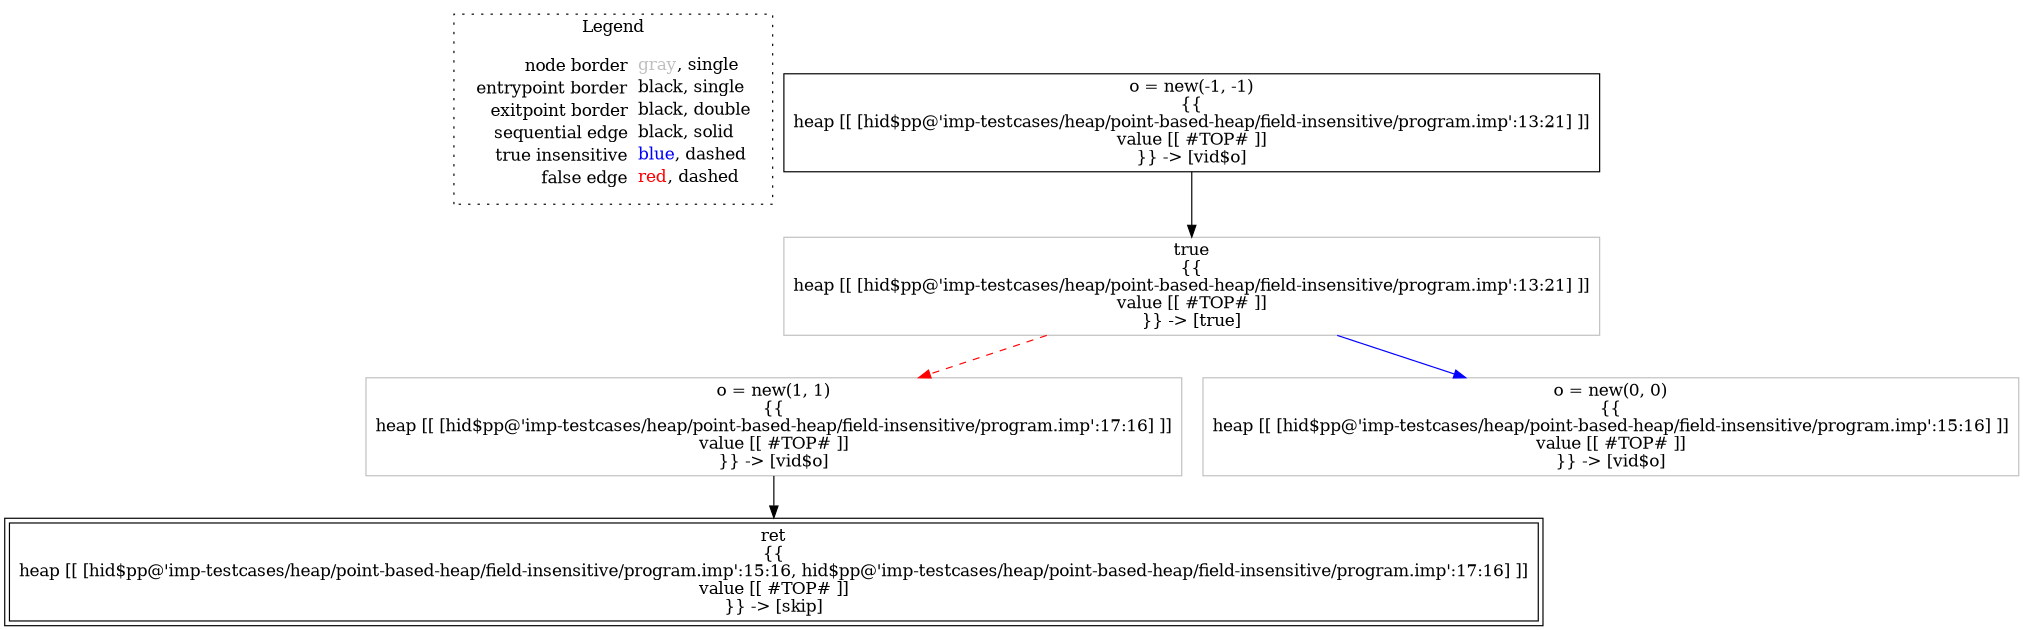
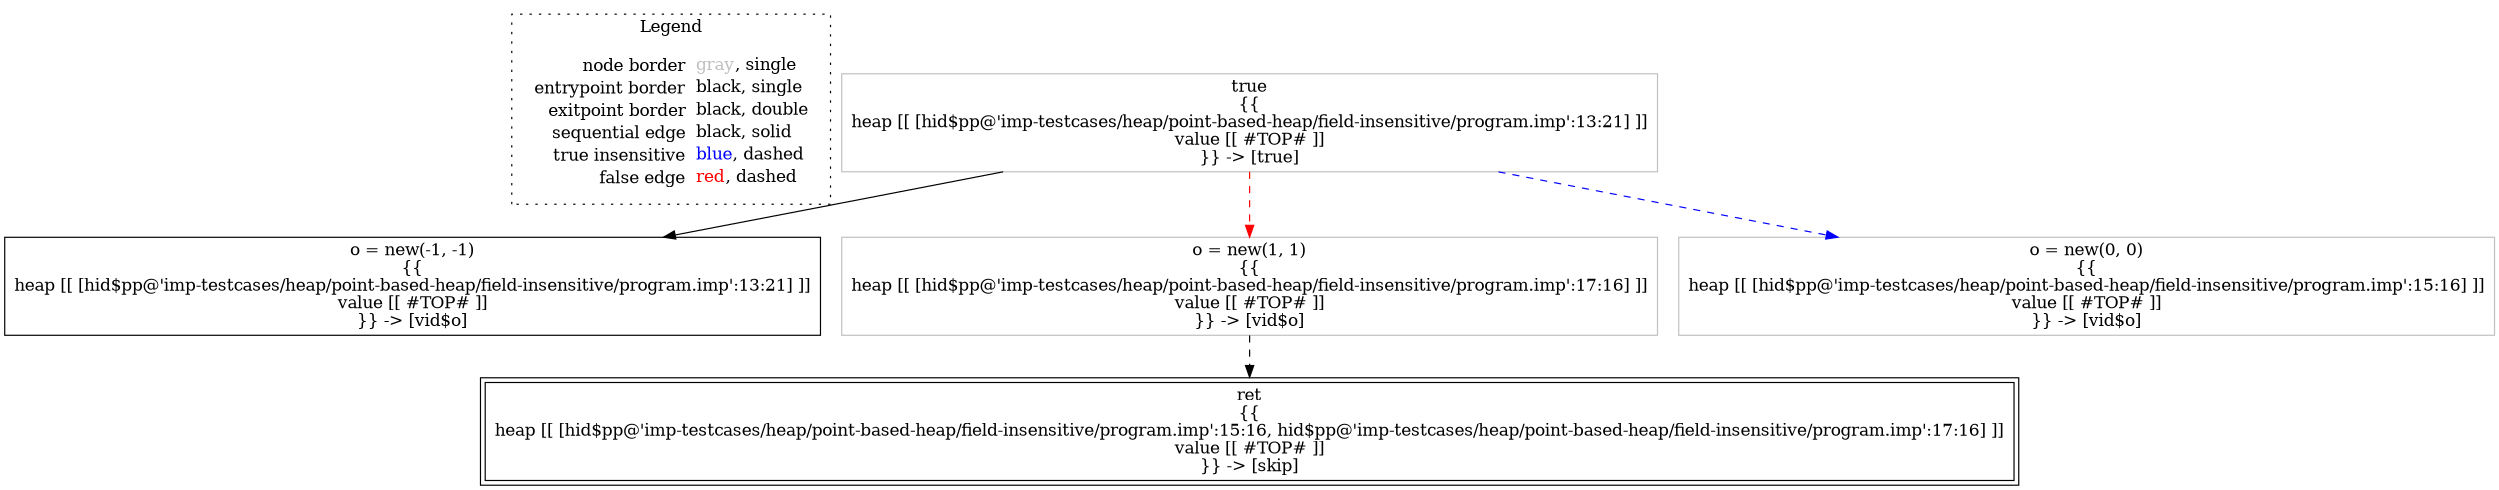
(1192, 199) -> (839, 203)
(1396, 355) -> (1662, 203)
(774, 491) -> (1250, 350)
